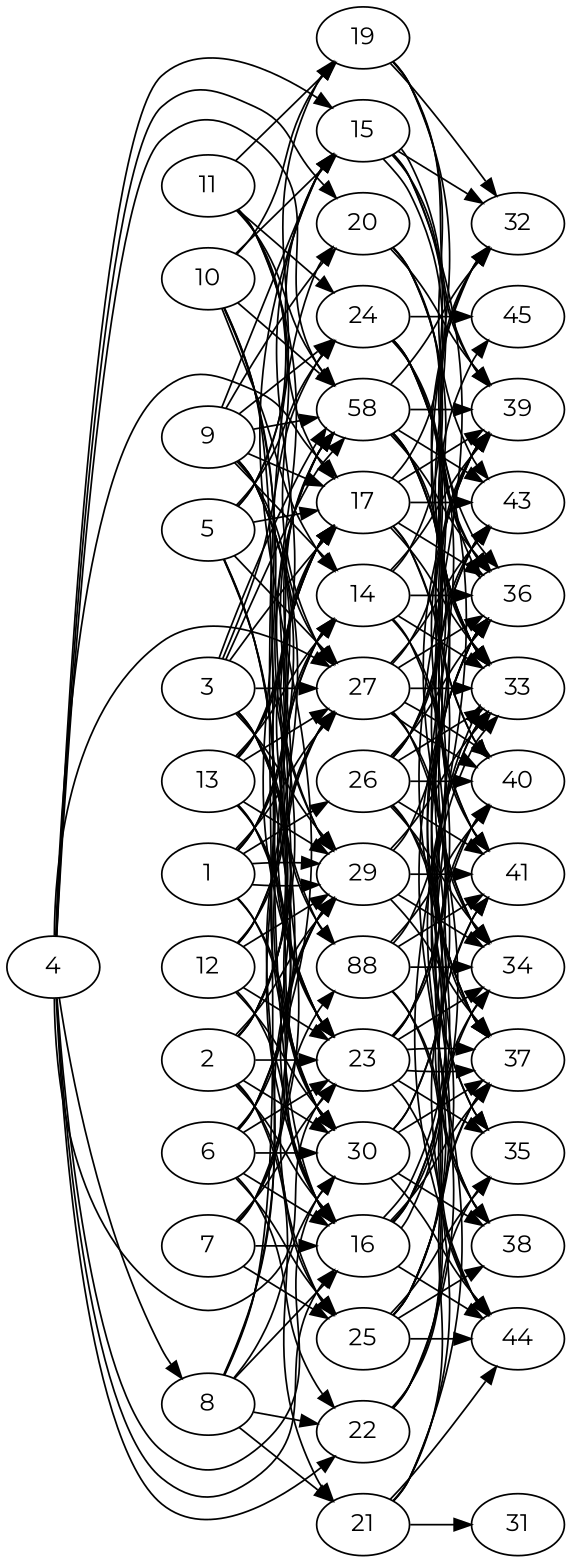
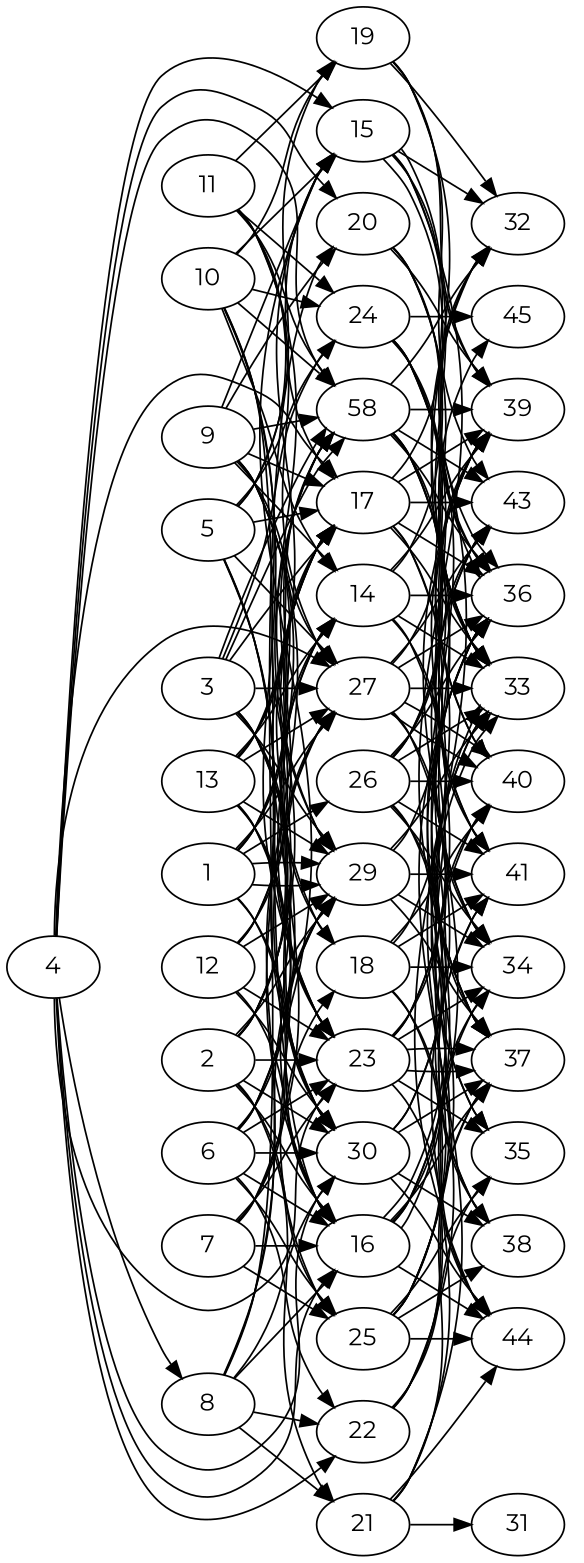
(278, 383) -> (277, 296)
(363, 967) -> (363, 967)
